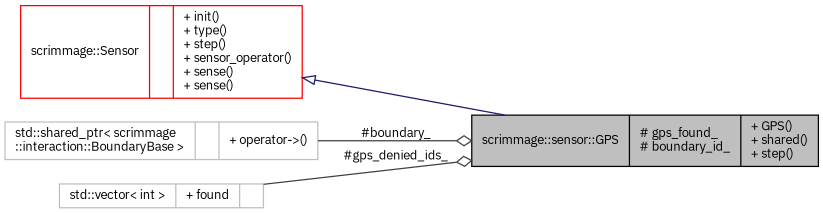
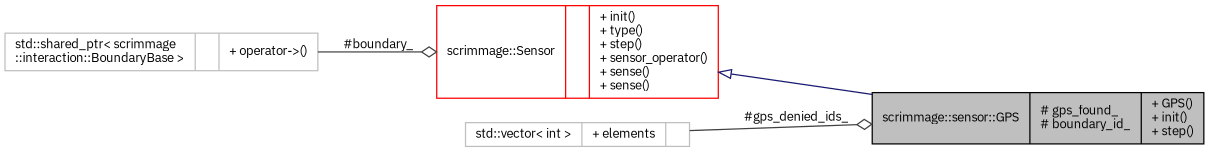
(780, 140) -> (1169, 118)
(387, 141) -> (370, 52)
(208, 195) -> (624, 134)
